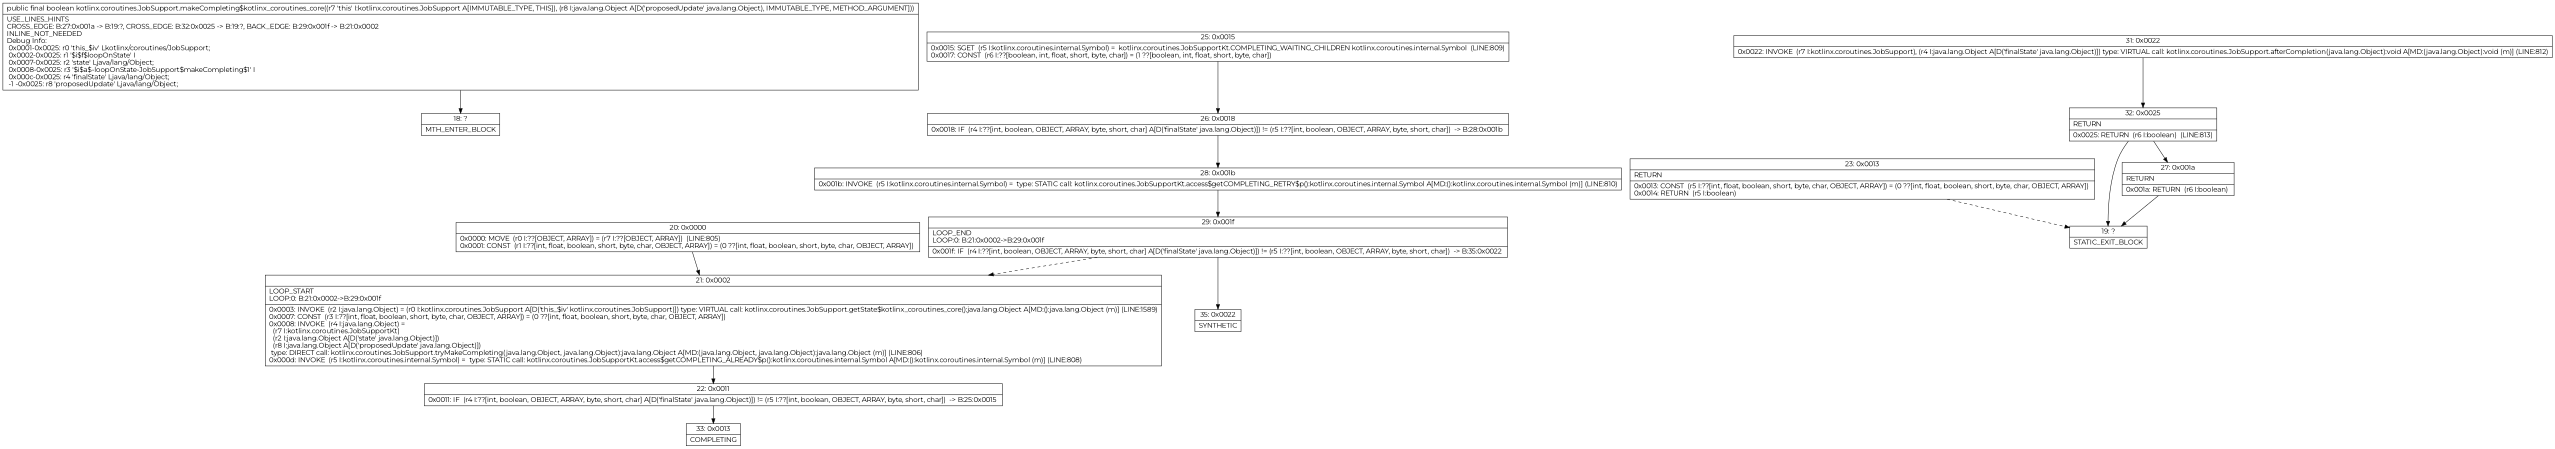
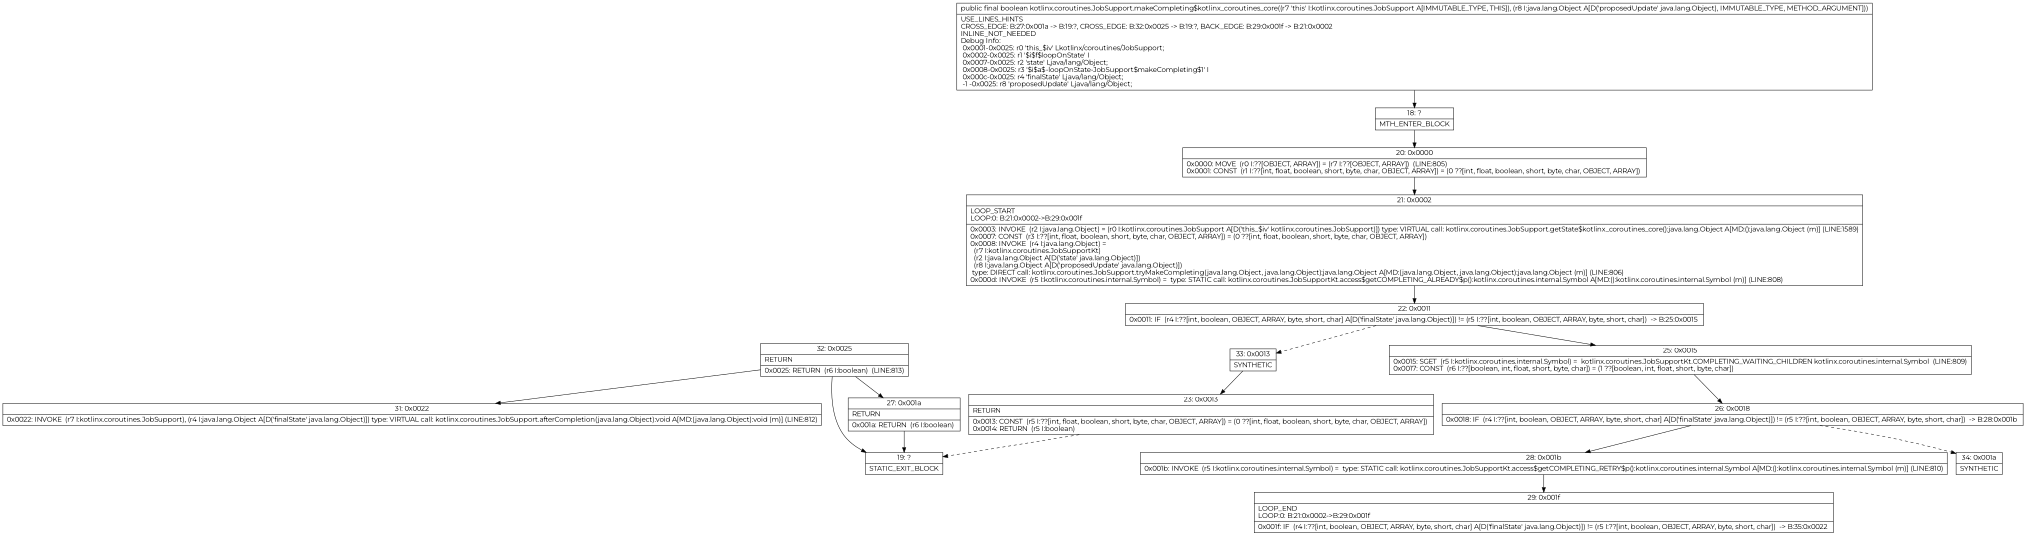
(2143, 80) -> (631, 386)
none -> (1415, 137)
(1045, 266) -> none
(1218, 321) -> none
none -> (1534, 335)
none -> (1233, 381)
(713, 412) -> (1328, 339)
(713, 440) -> (1253, 365)
none -> (1979, 463)
